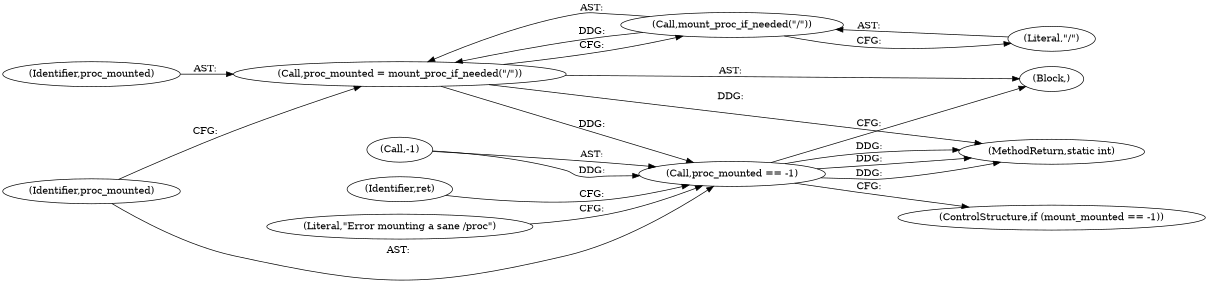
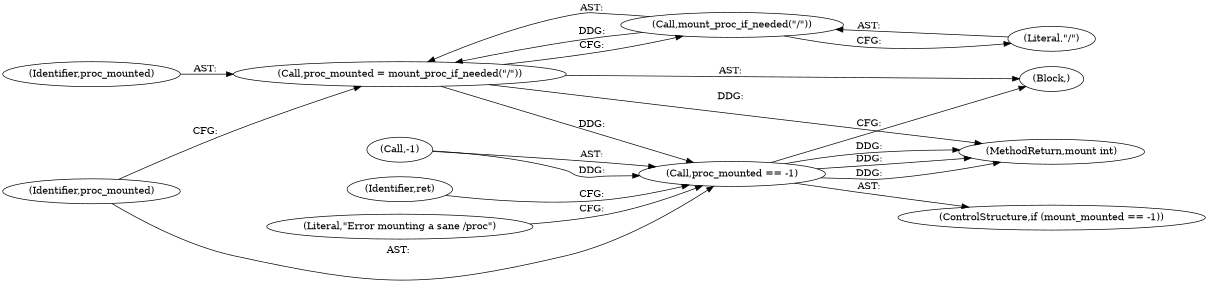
(1052, 152) -> (1052, 152)
(871, 187) -> (871, 187)
